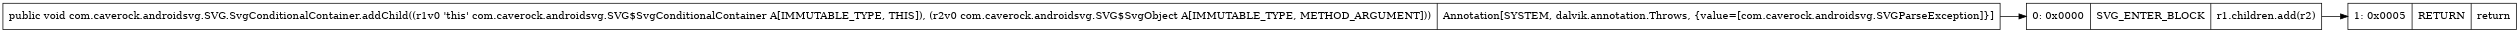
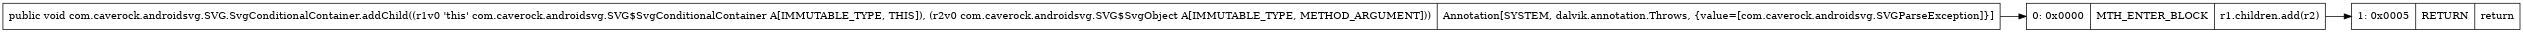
(2151, 16) -> (2152, 16)
